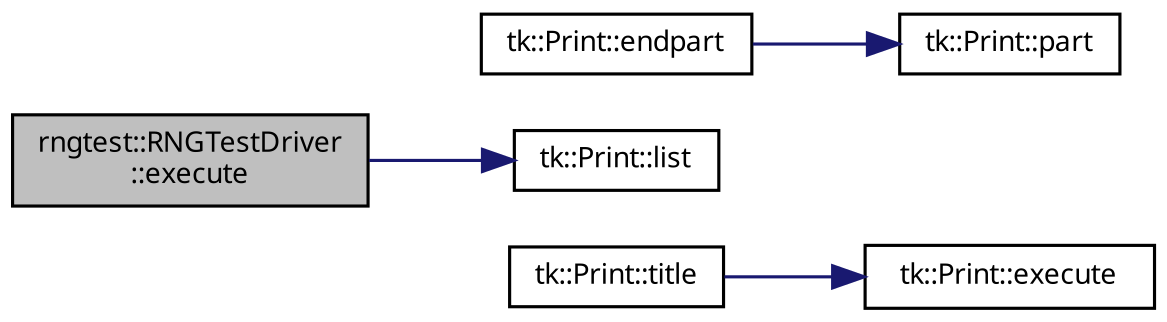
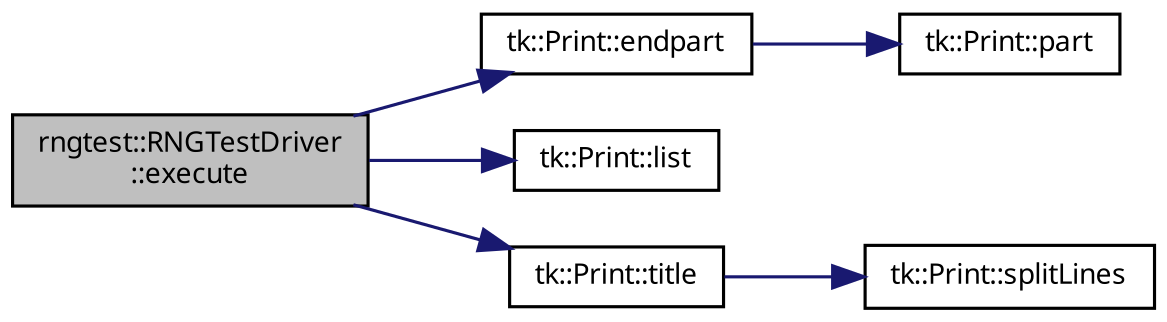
none -> (417, 99)
none -> (417, 222)
(1010, 277) -> (1010, 277)
